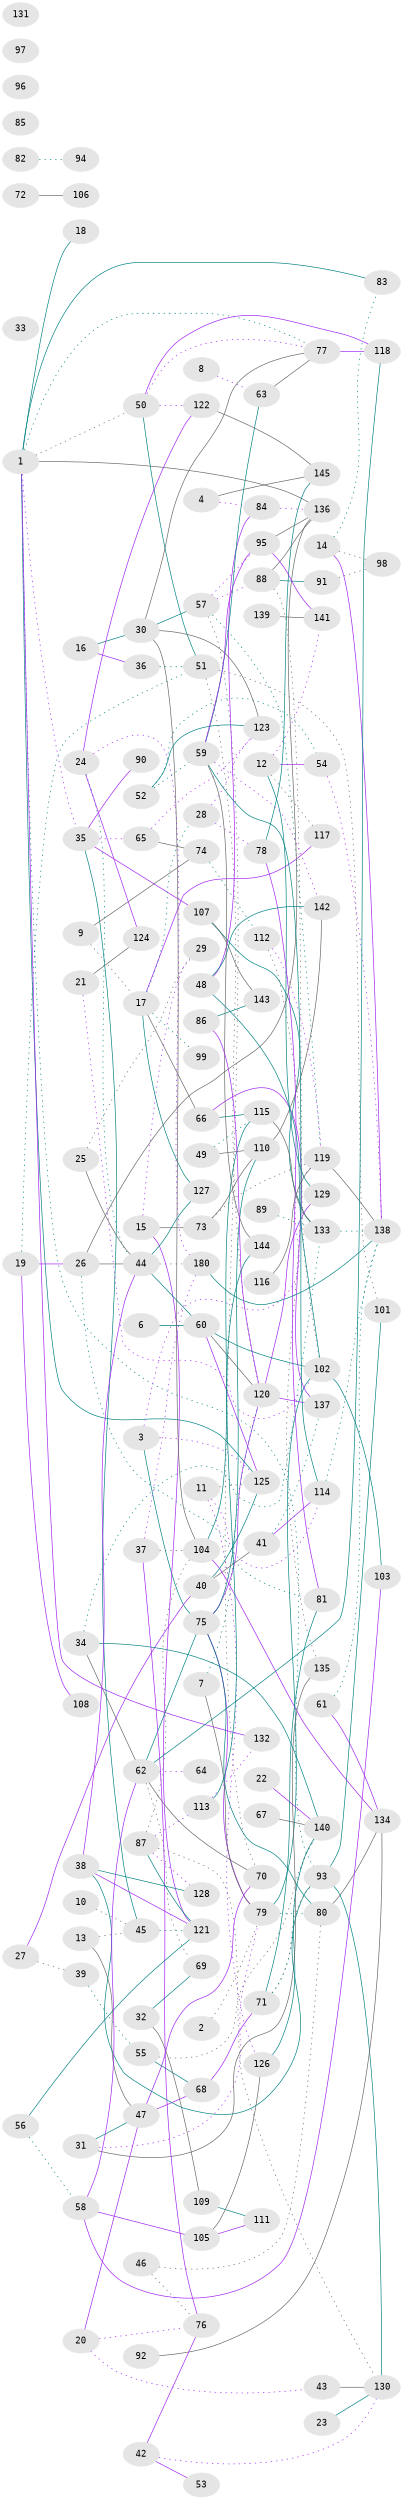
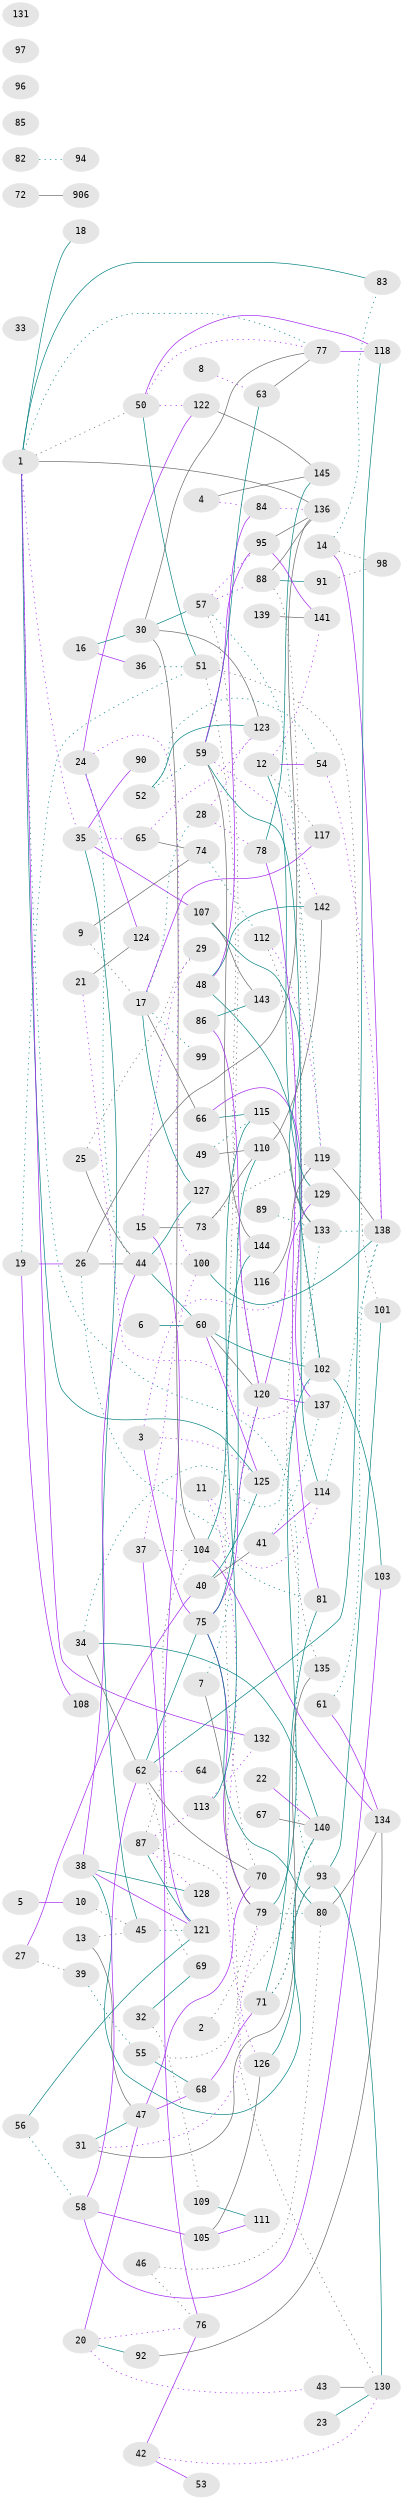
(81, 195) -> (81, 195)
(202, 1264) -> (202, 1264)
(232, 1485) -> none
(161, 1534) -> (161, 1534)
none -> (21, 1903)
(183, 2115) -> (183, 2115)
none -> (111, 2349)
